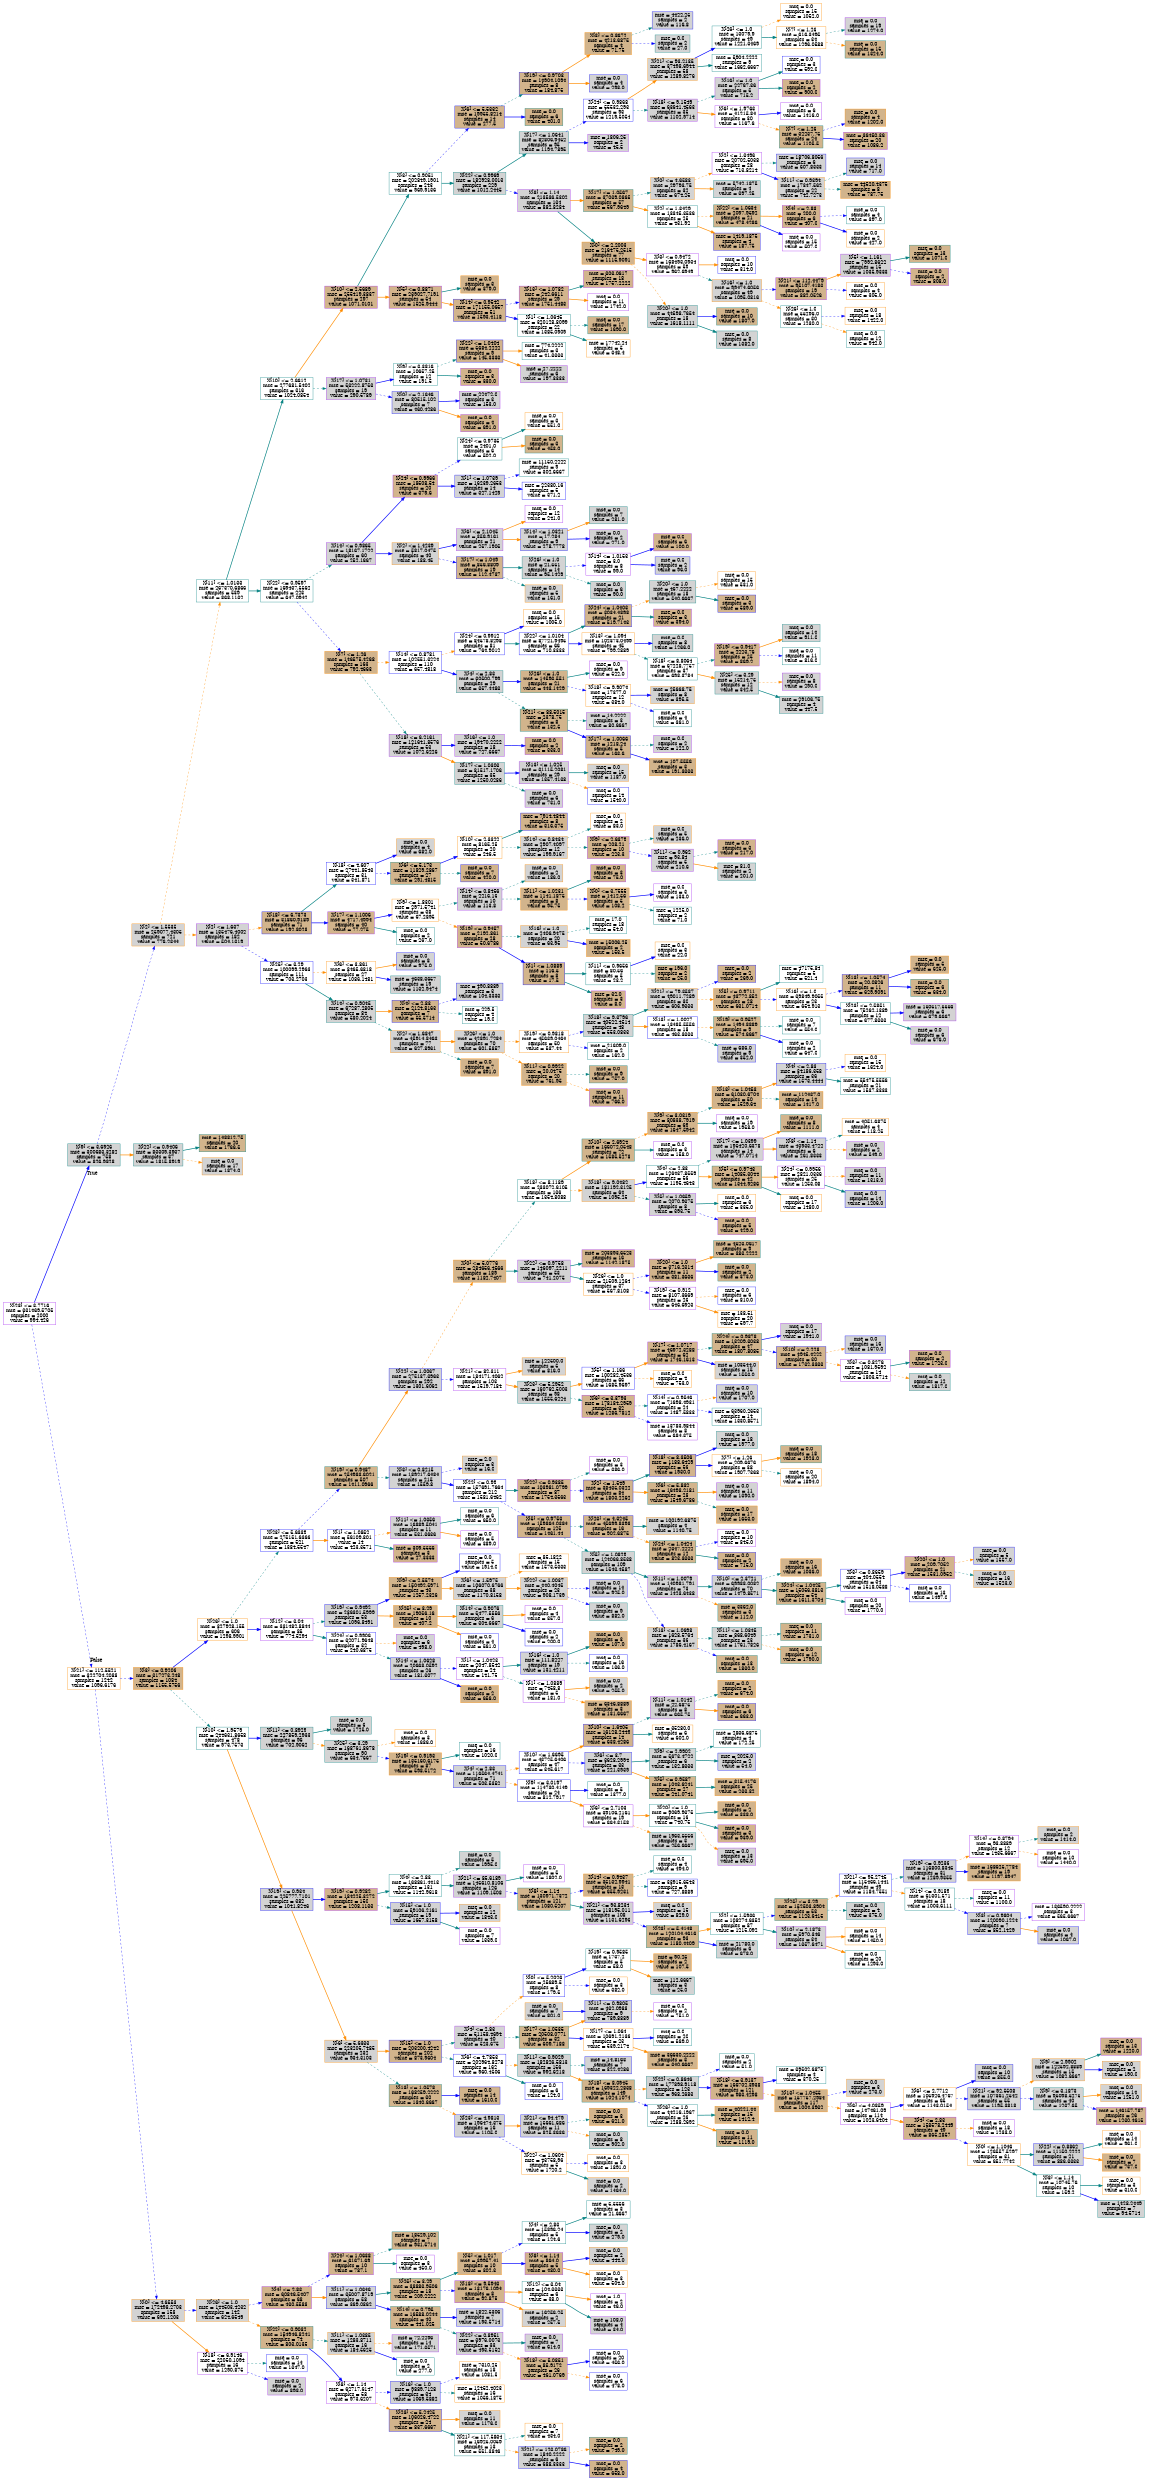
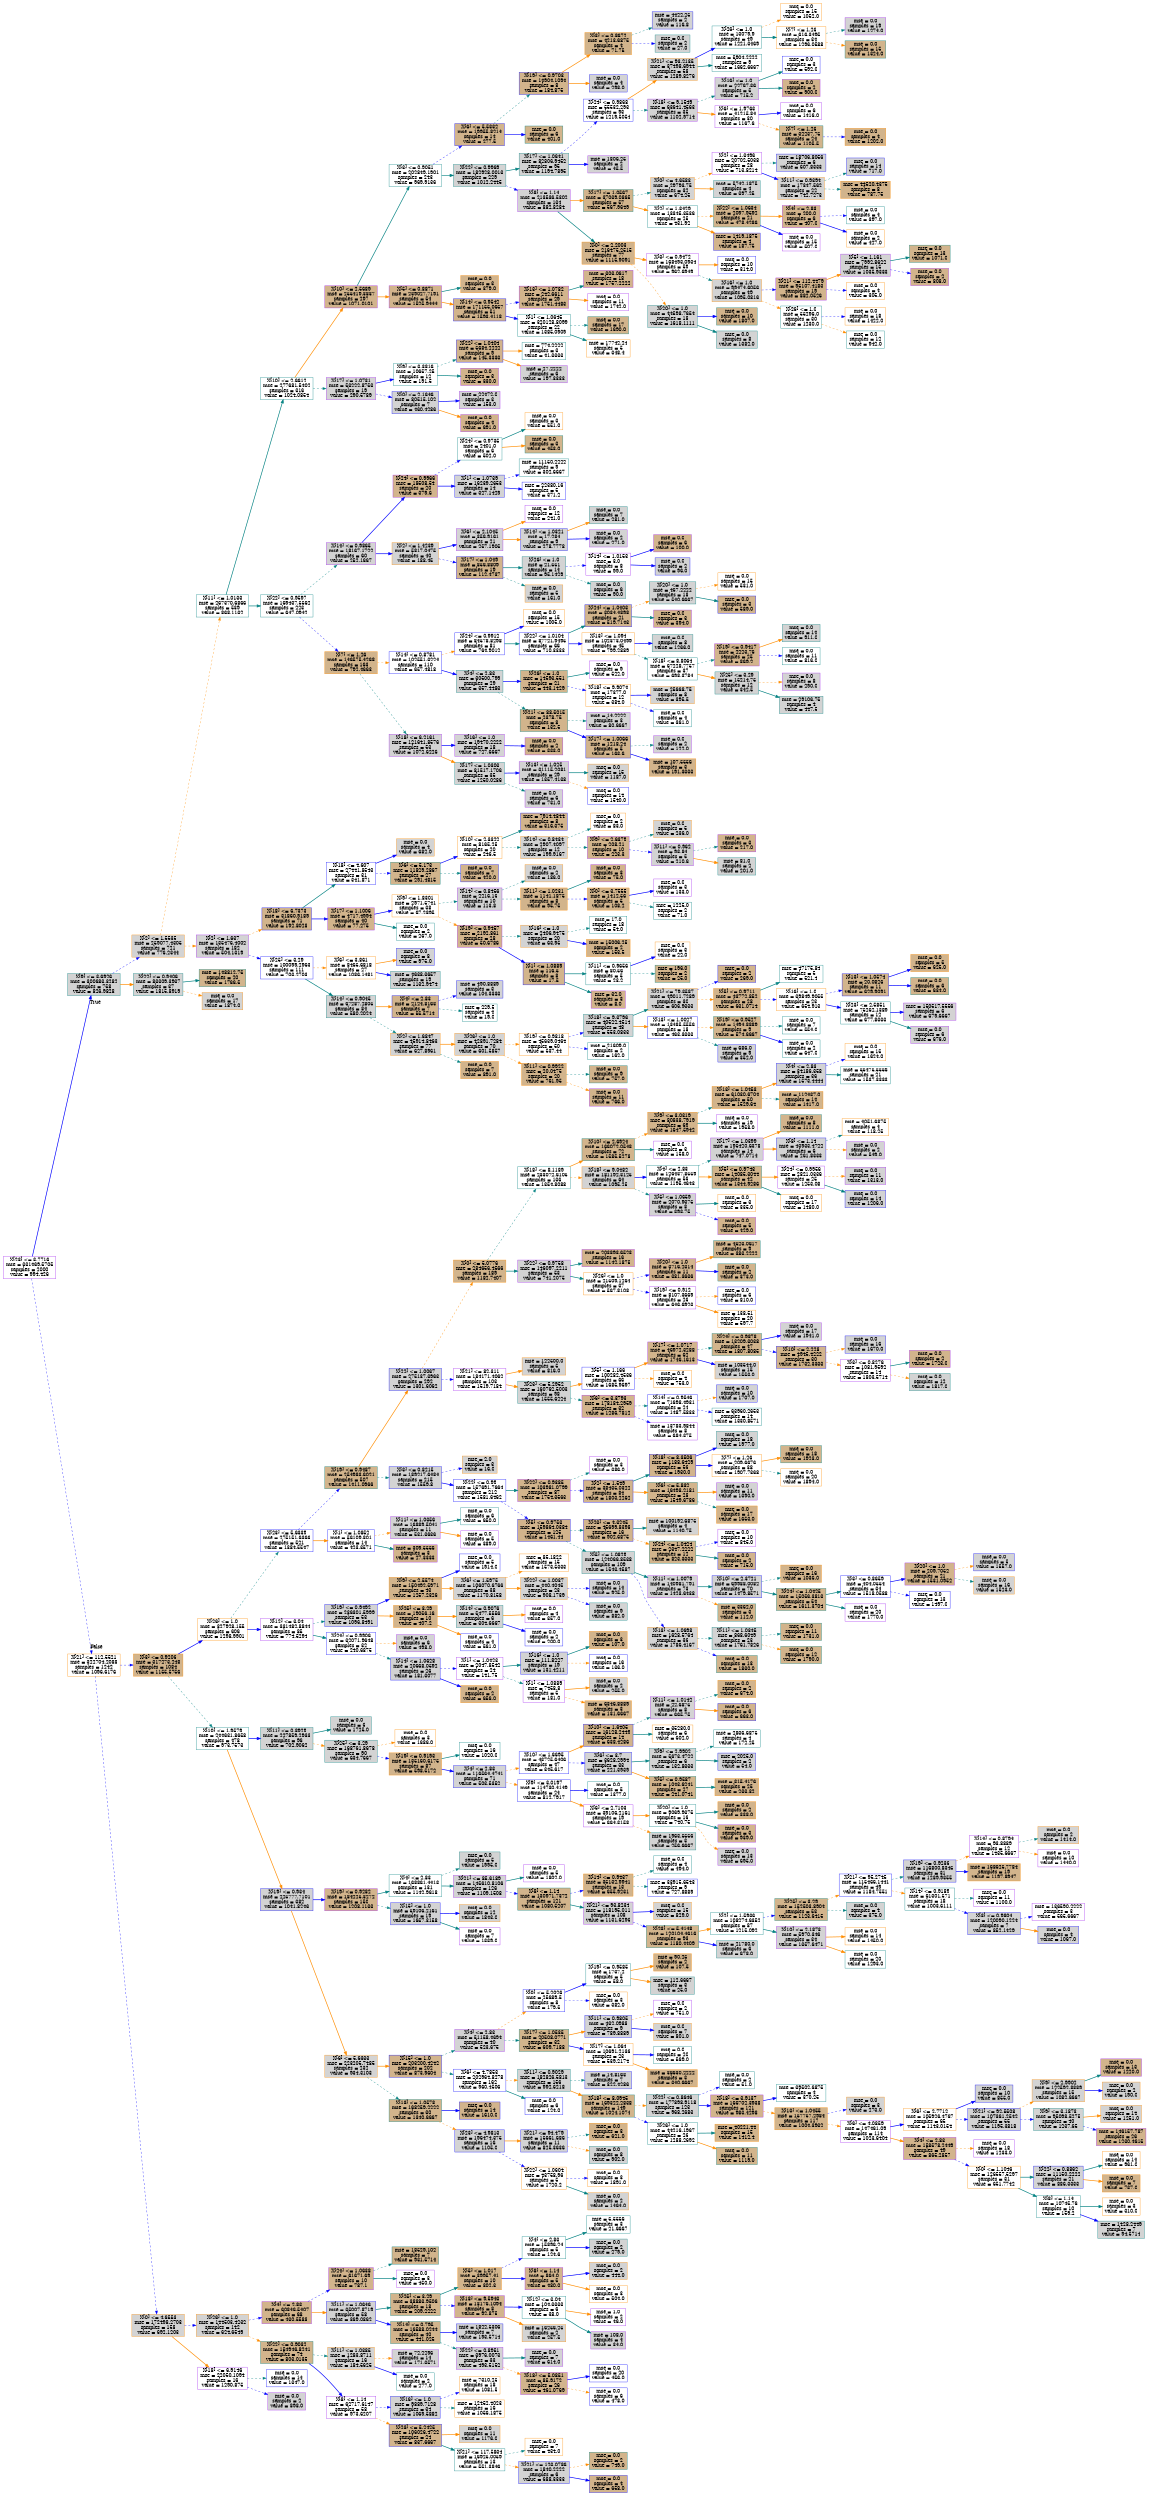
(865, 141) -> none
(351, 1540) -> (351, 1541)
(577, 1663) -> (577, 1663)
(572, 2011) -> (641, 2029)
(512, 2292) -> (512, 2307)
